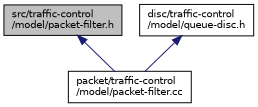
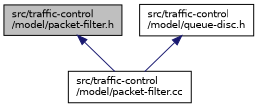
(197, 20) -> (197, 20)
(130, 87) -> (130, 87)
